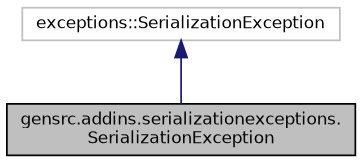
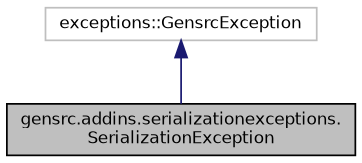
(181, 24) -> (181, 24)
